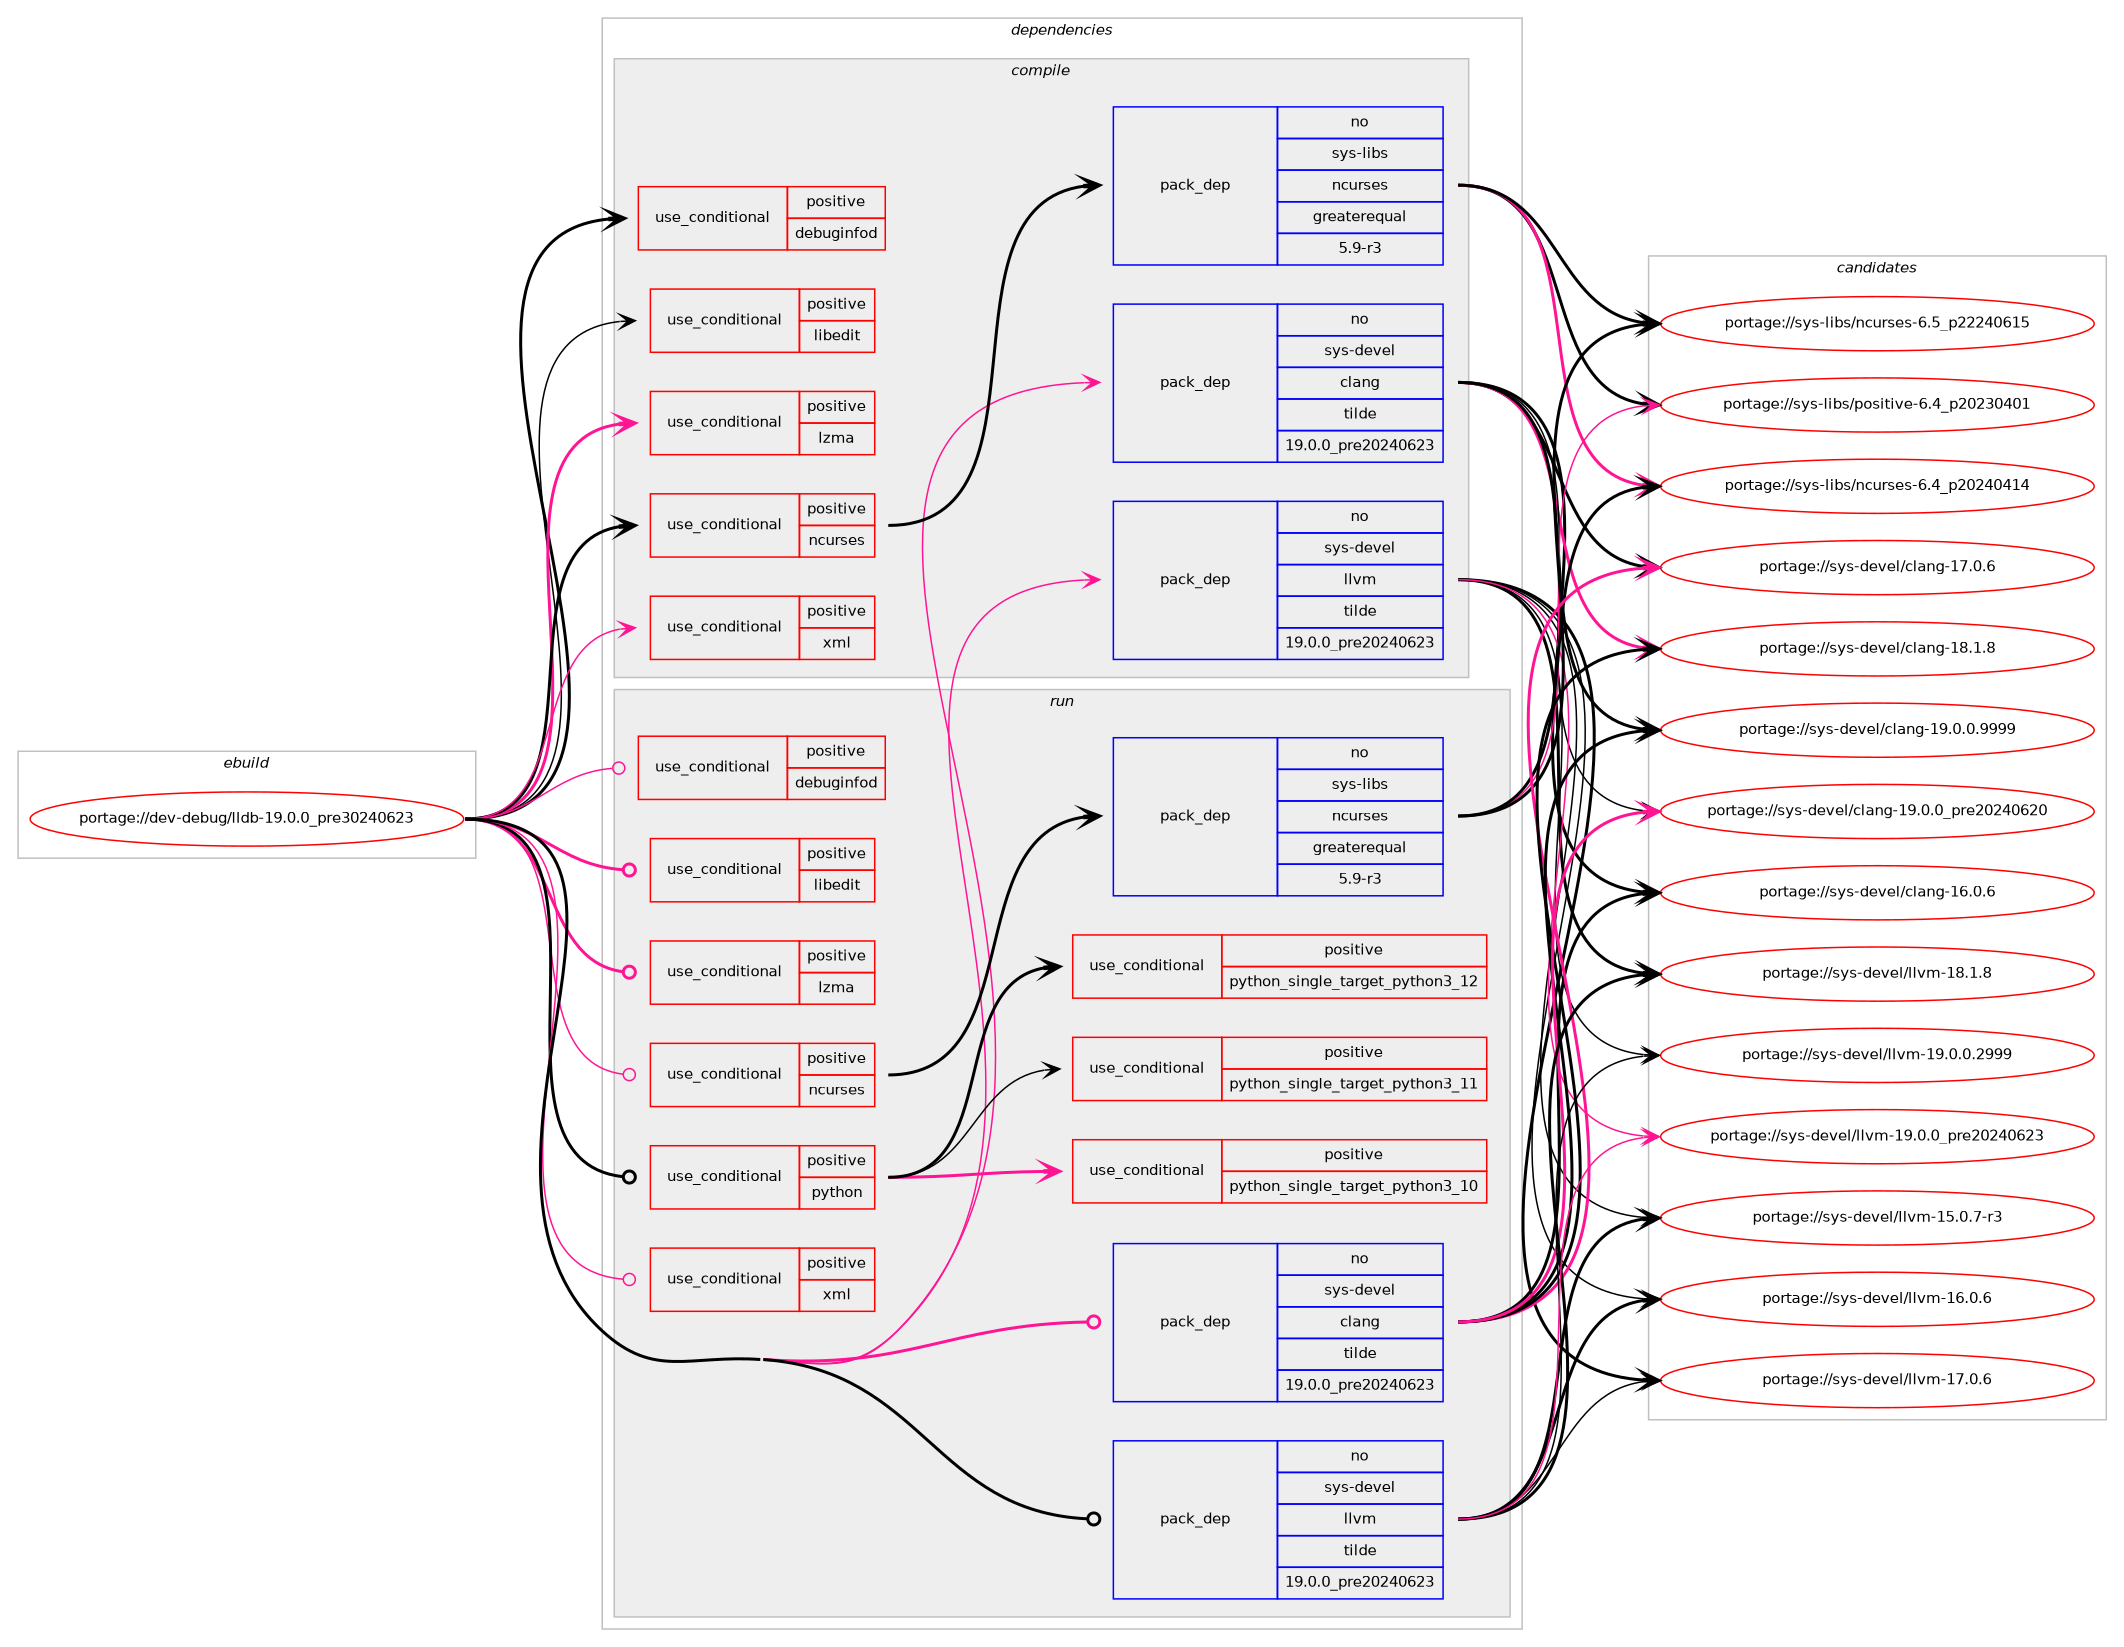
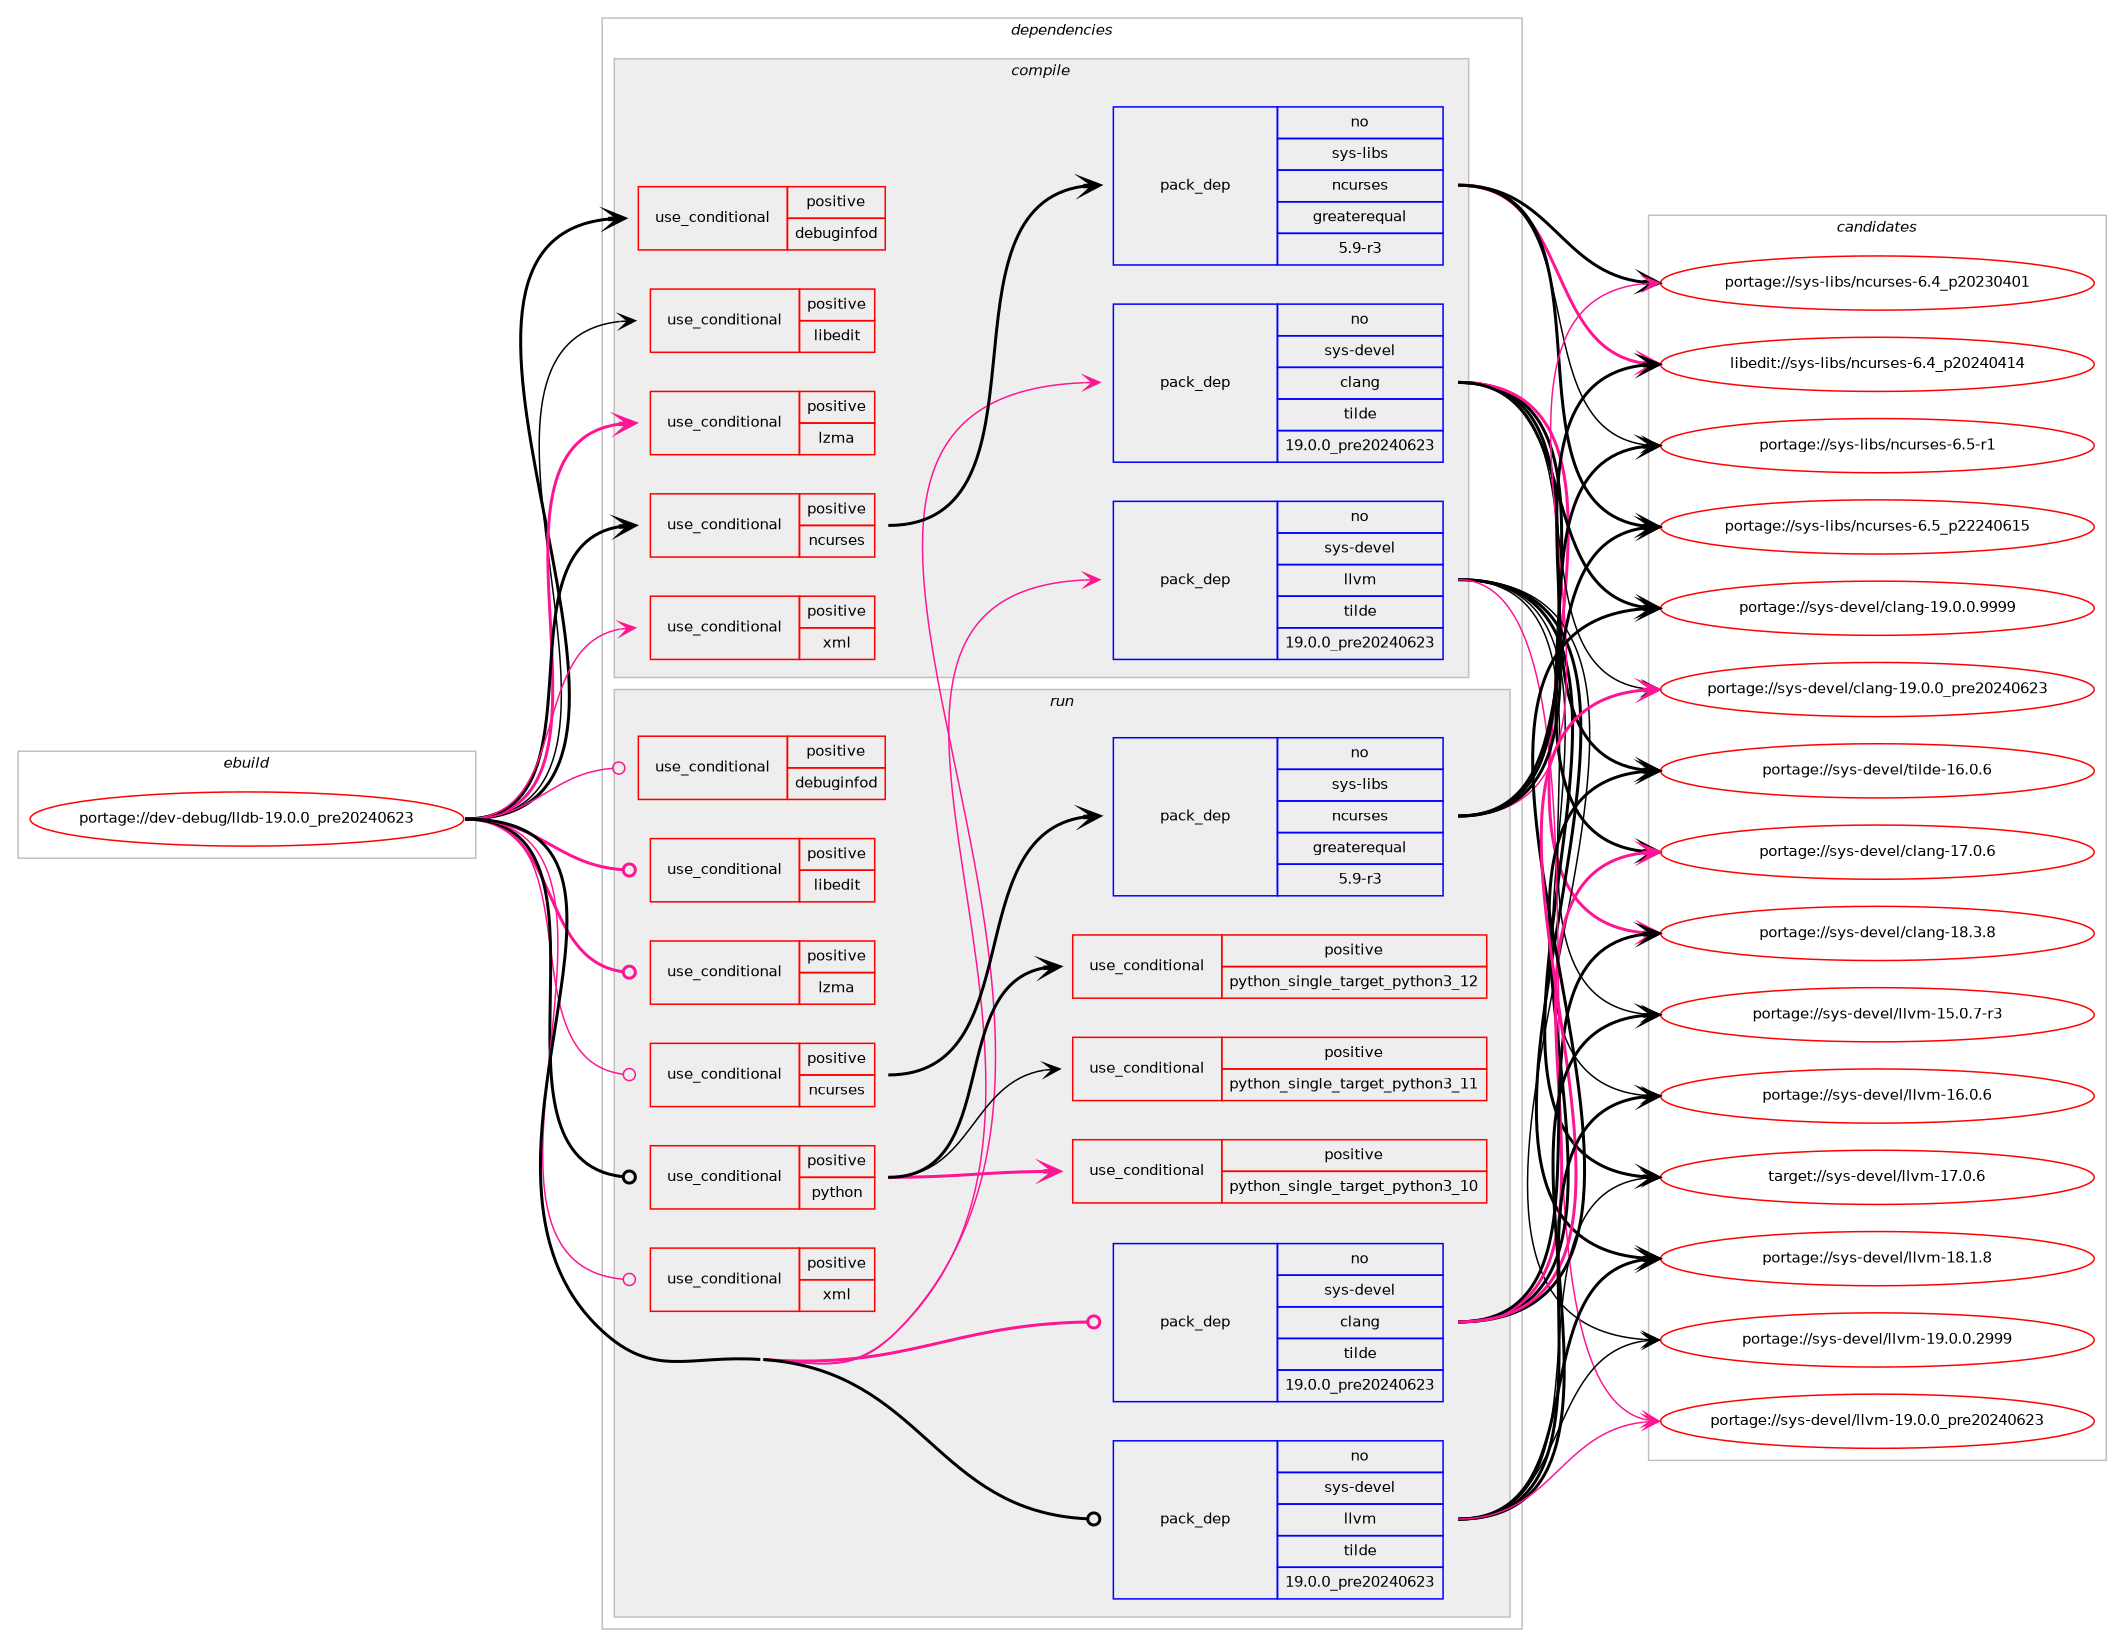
(1877, 405) -> (1877, 283)
none -> (1877, 446)
(1877, 486) -> (1877, 364)
(1877, 649) -> (1877, 933)
(1877, 811) -> (1877, 690)
(247, 819) -> (247, 819)
(1877, 893) -> (1877, 771)
(1877, 1381) -> (1877, 1177)
